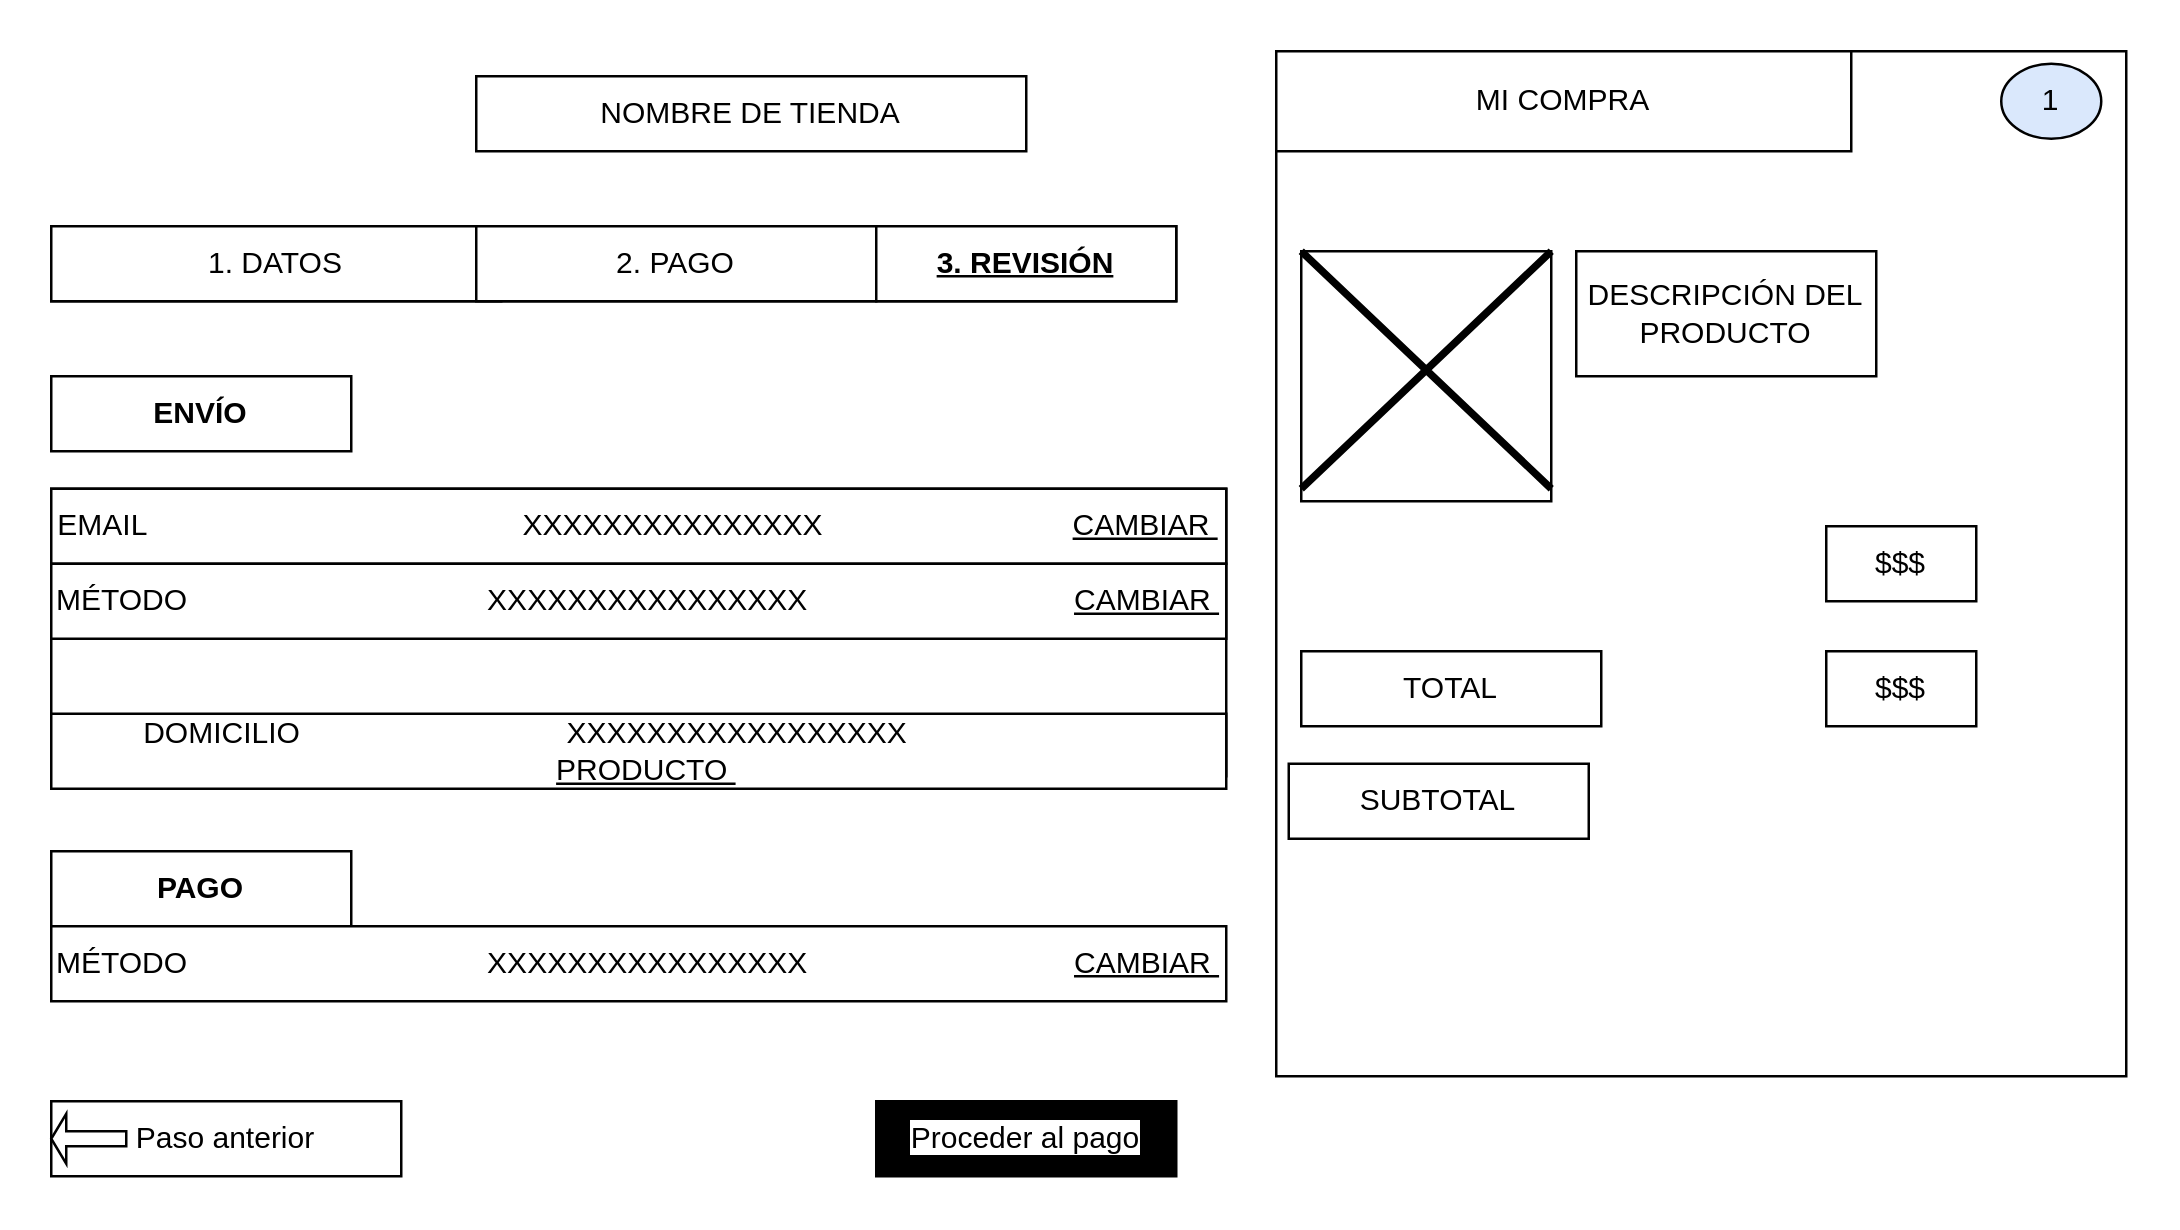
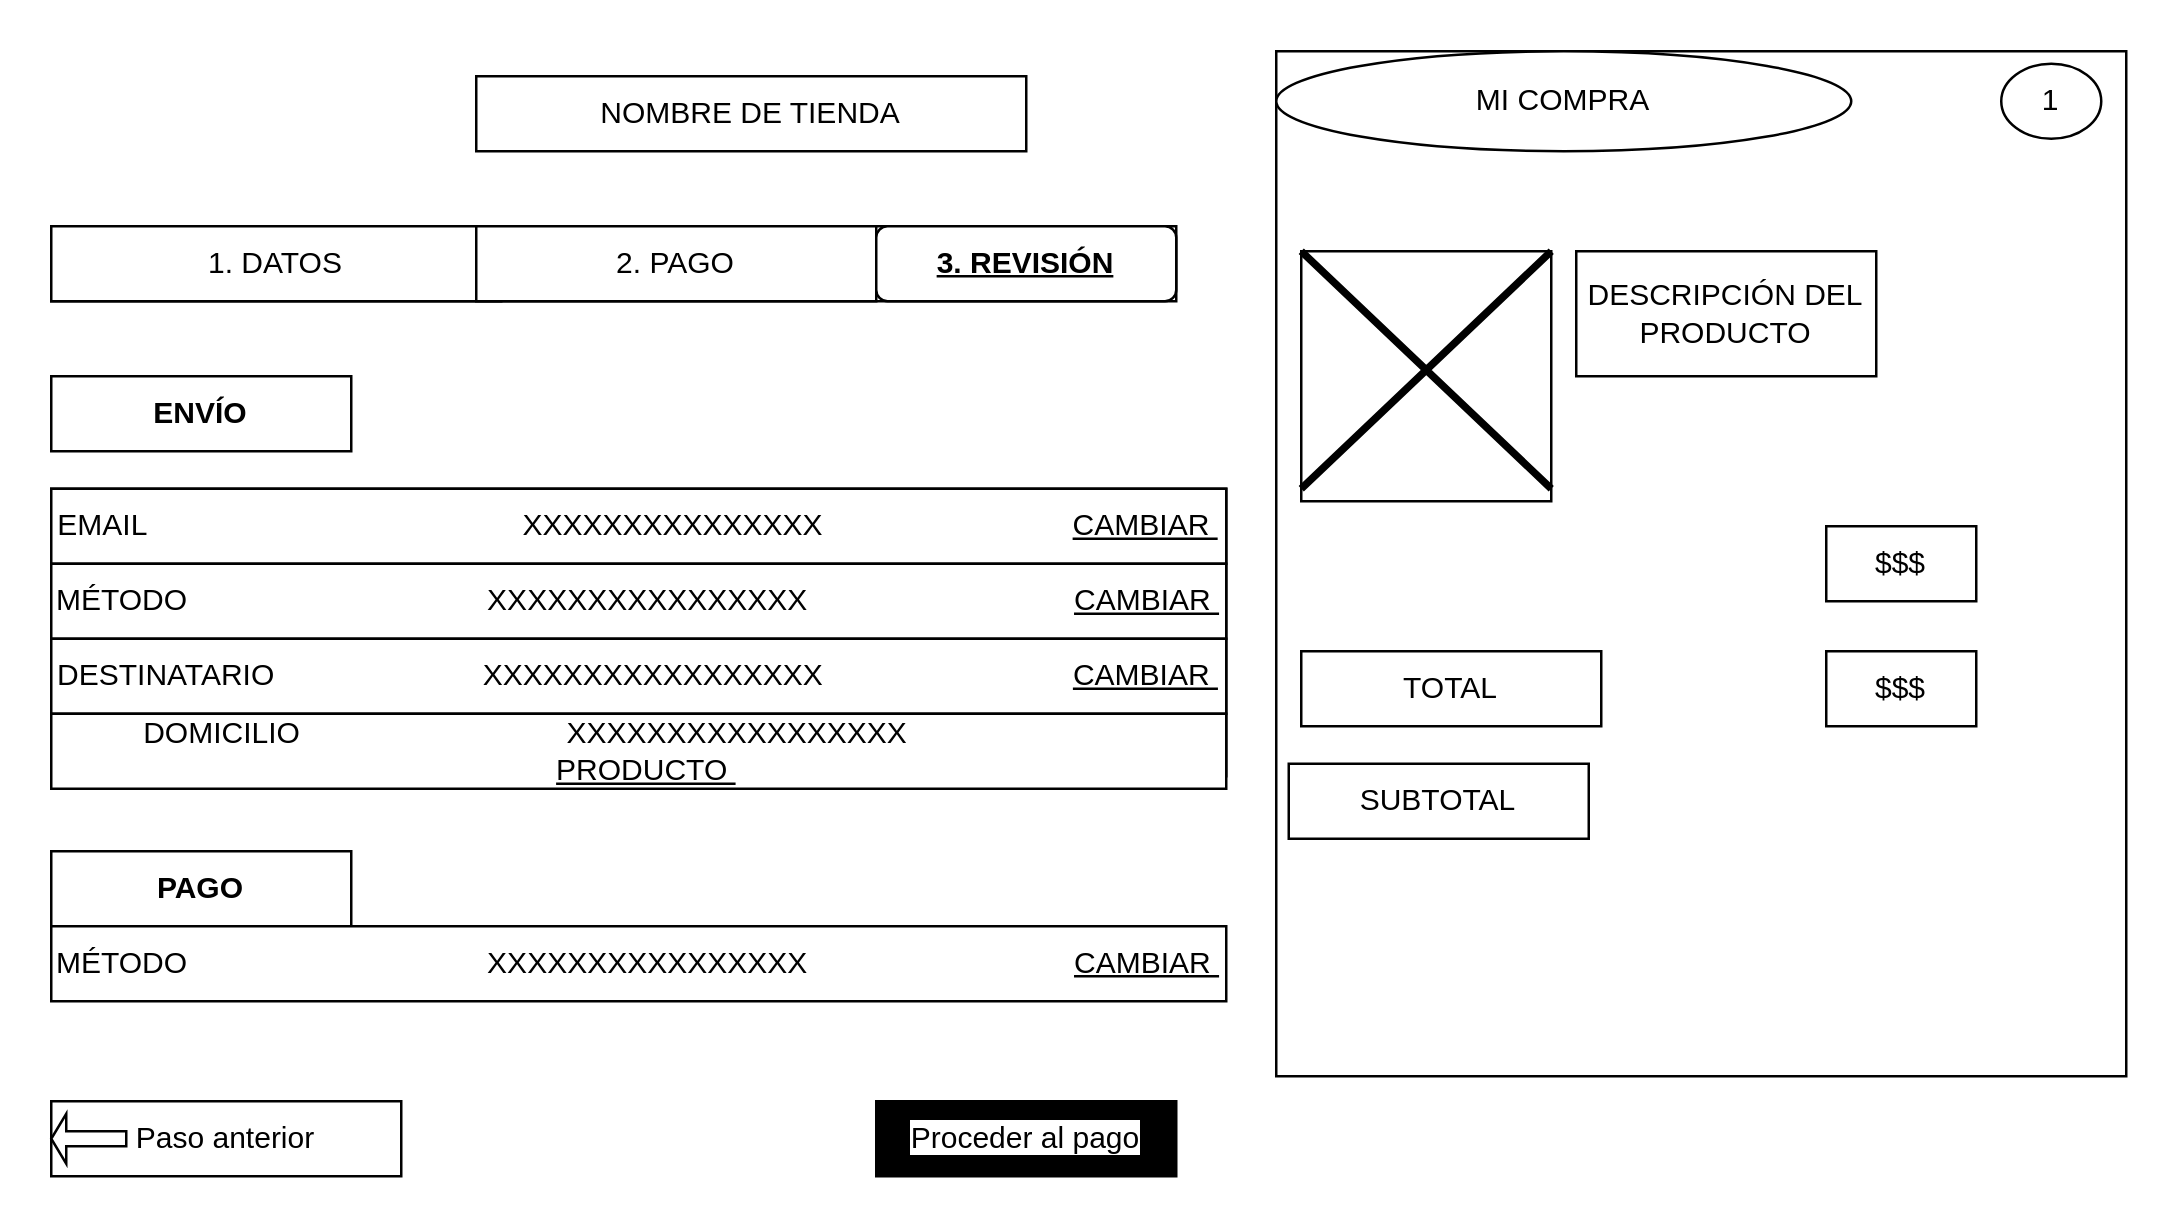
(1564, 101) -> (1564, 101)
(2051, 101) -> (2051, 101)
(1026, 264) -> (1026, 264)
none -> (639, 676)
